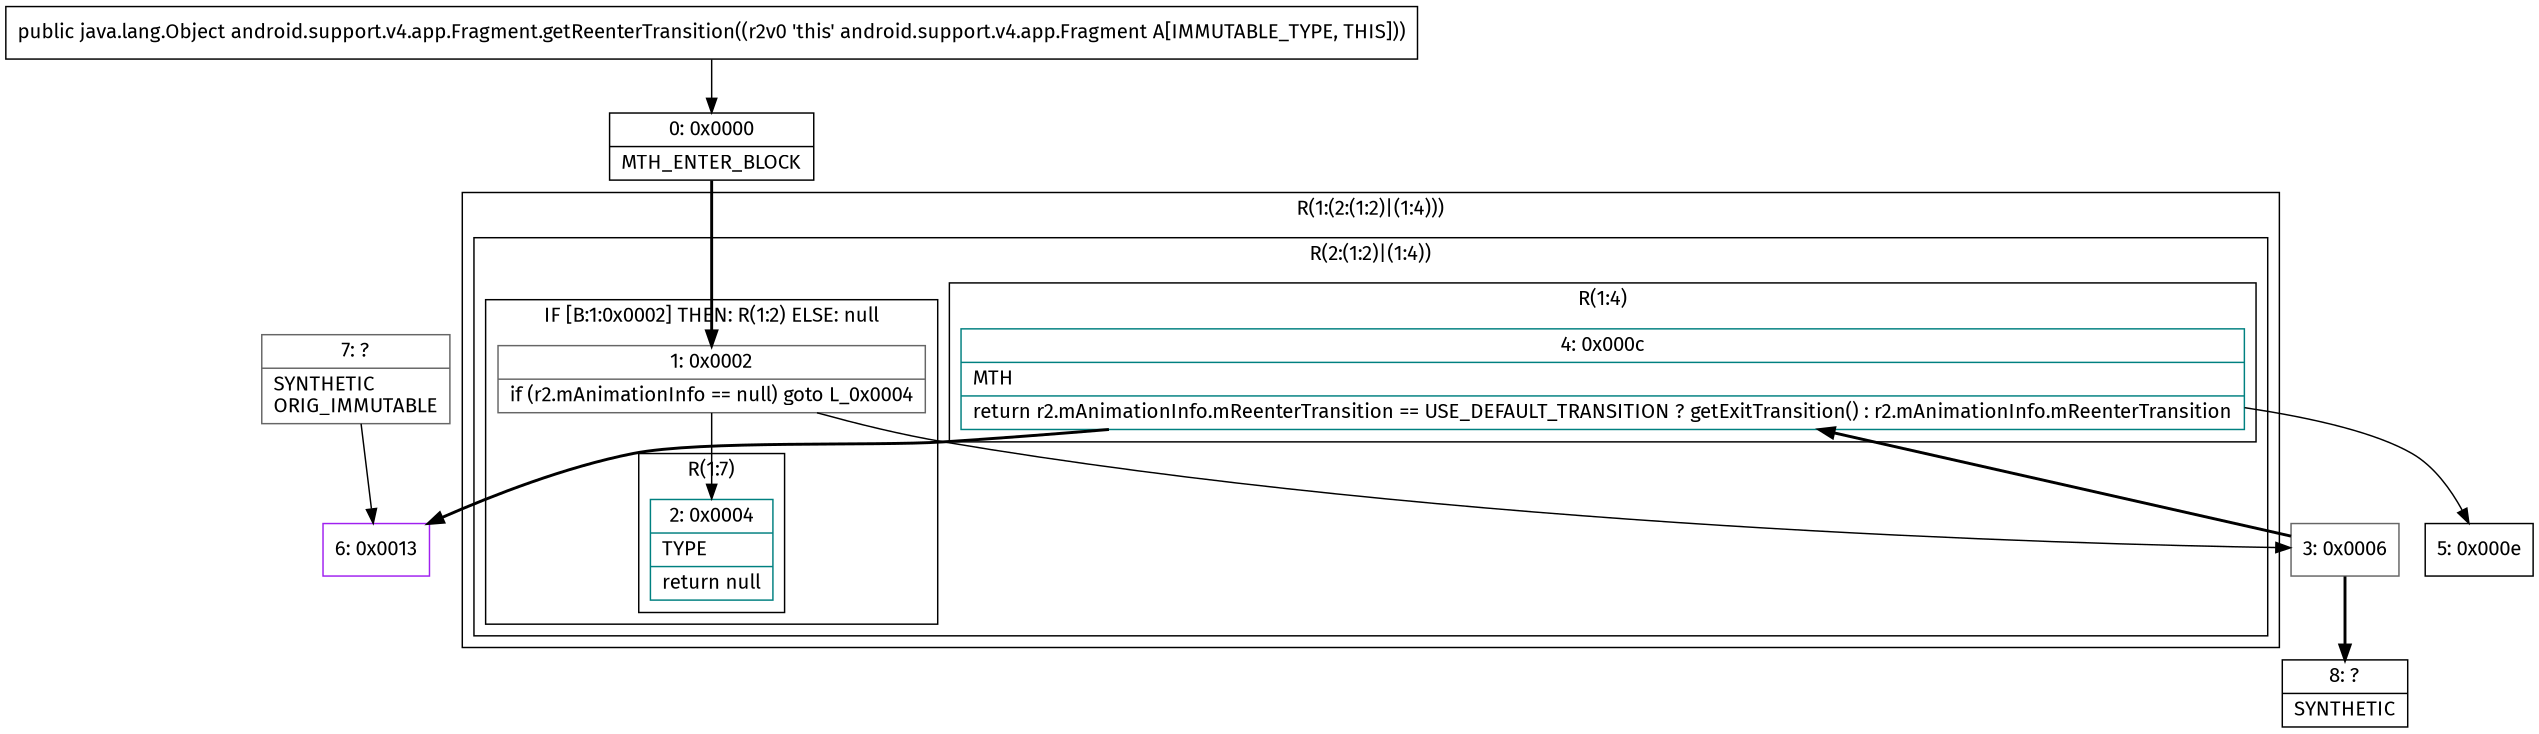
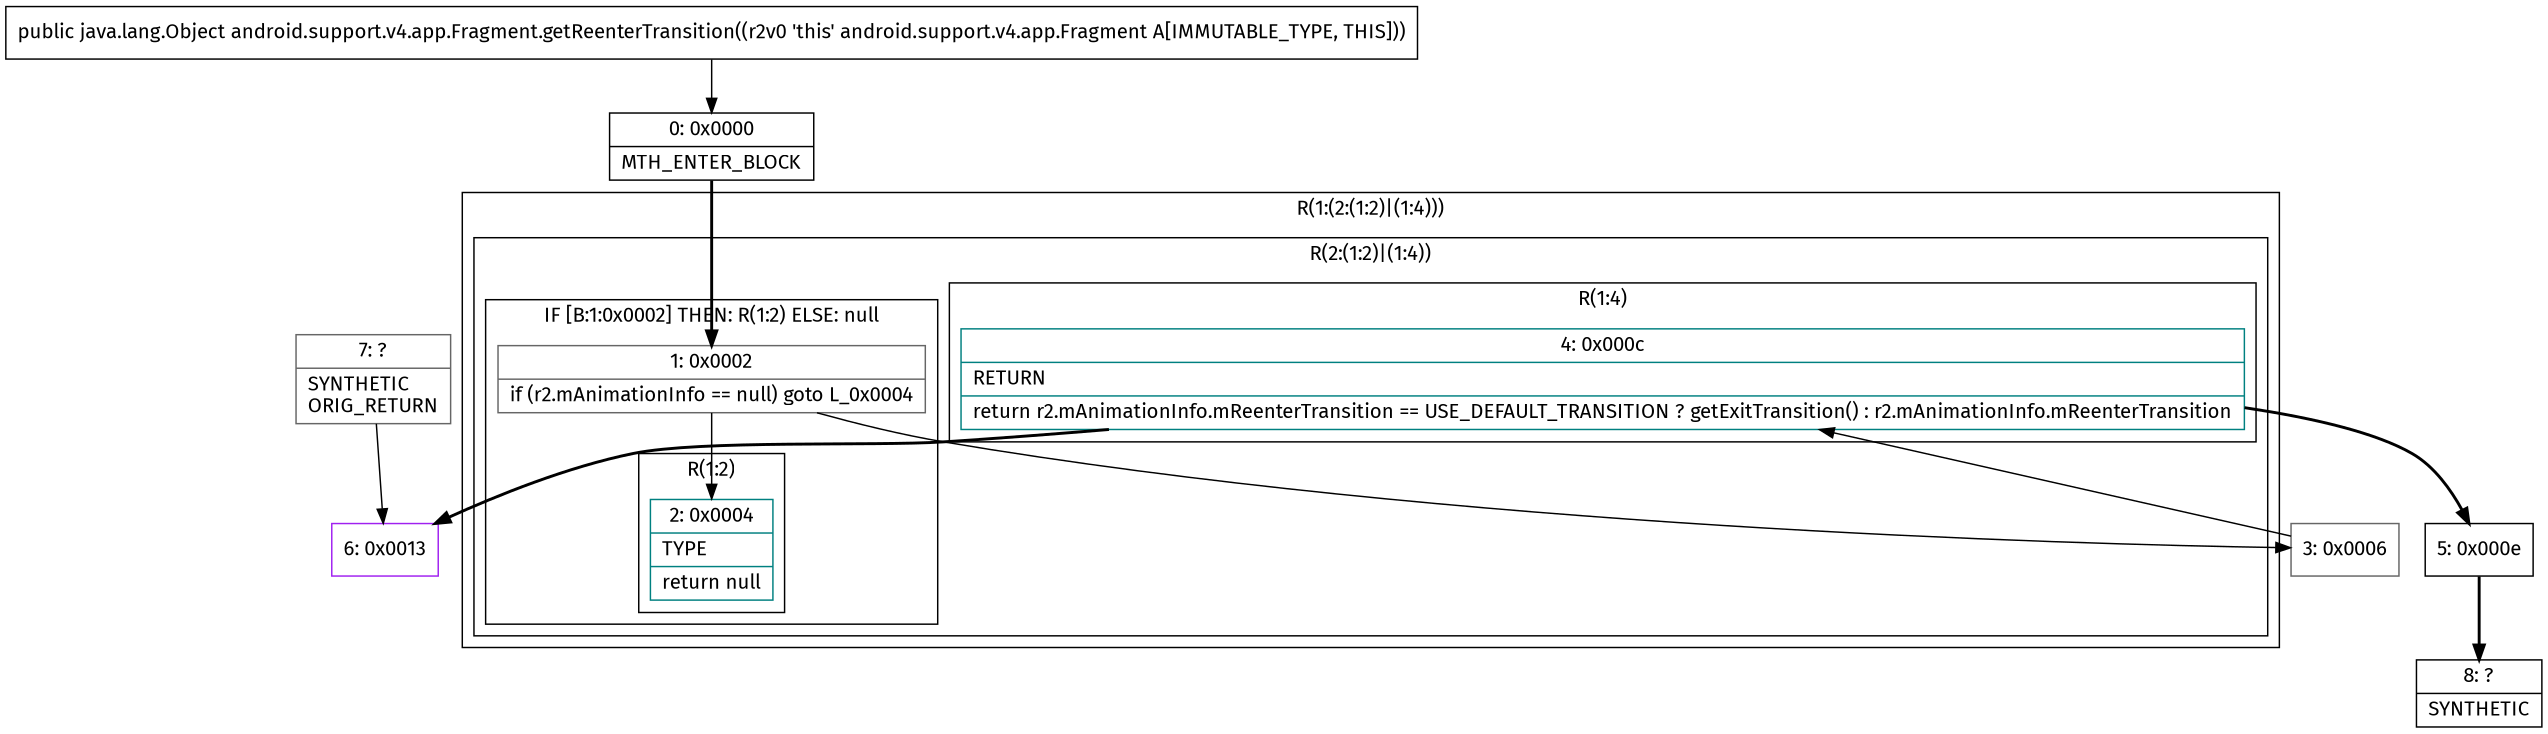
(993, 378) -> (1010, 378)
(356, 406) -> (373, 406)
(2367, 434) -> (2367, 434)
(712, 470) -> (712, 470)
(2062, 484) -> (2062, 484)
(2345, 610) -> (2479, 610)
